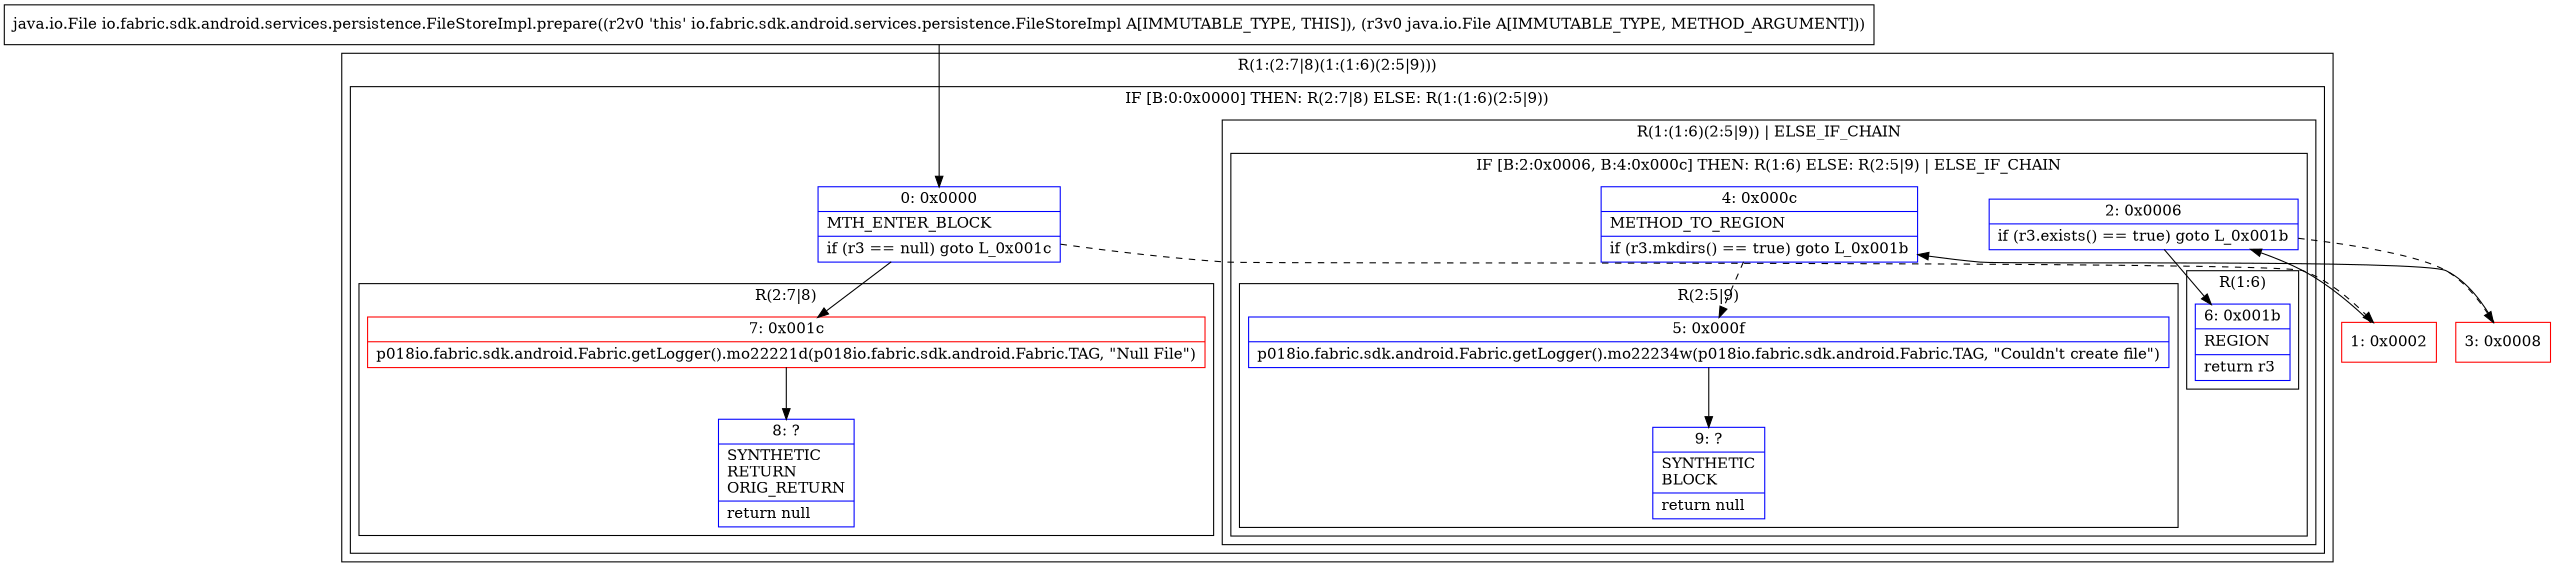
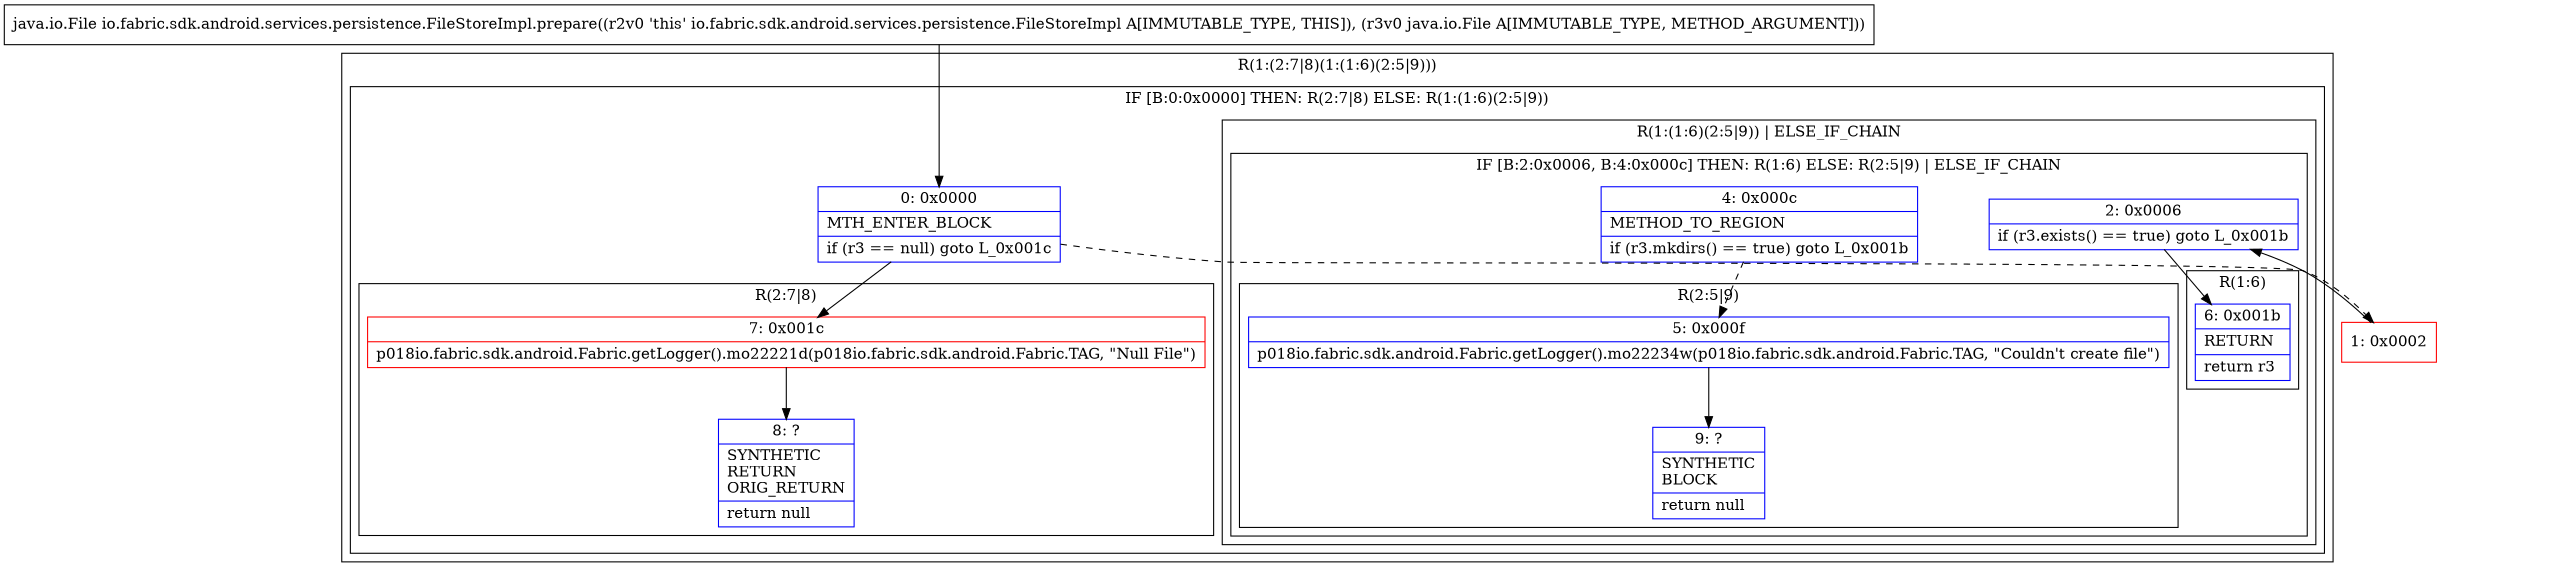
(2237, 341) -> (2239, 341)
(2503, 342) -> none
